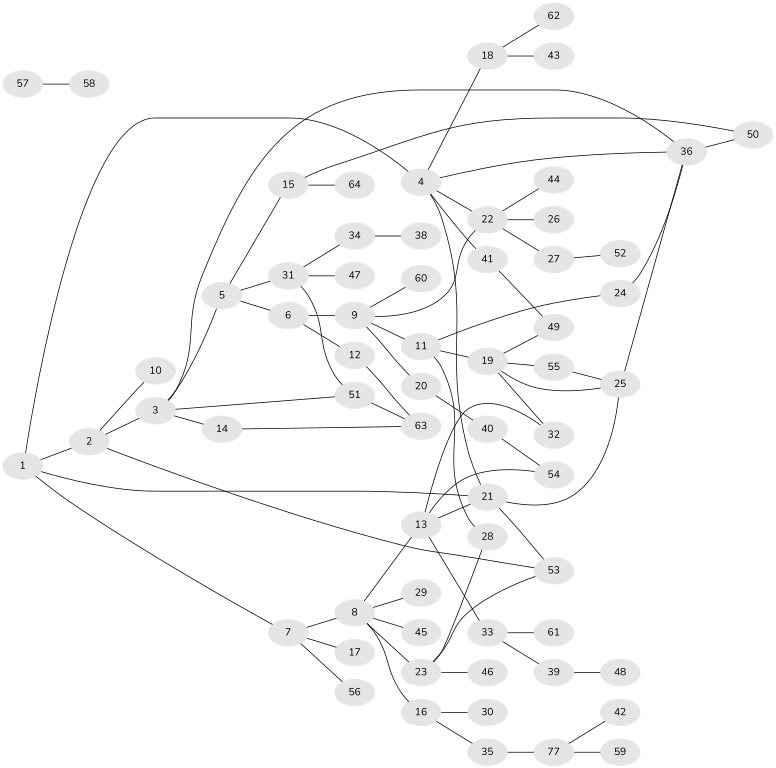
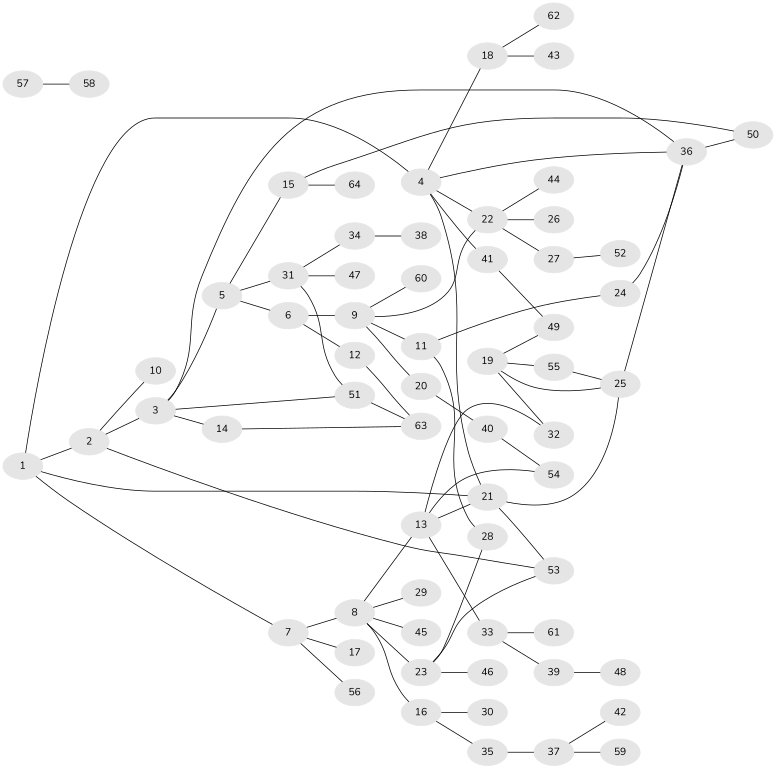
(452, 353) -> none
(554, 752) -> (554, 752)
